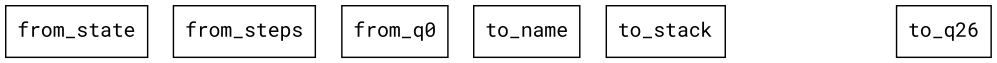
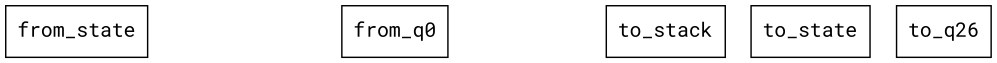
(244, 32) -> none
(527, 32) -> none
none -> (811, 32)
